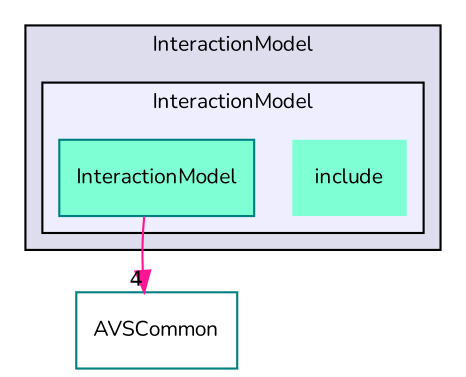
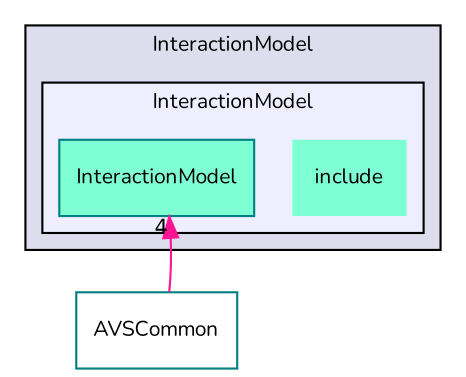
(143, 244) -> (171, 265)
